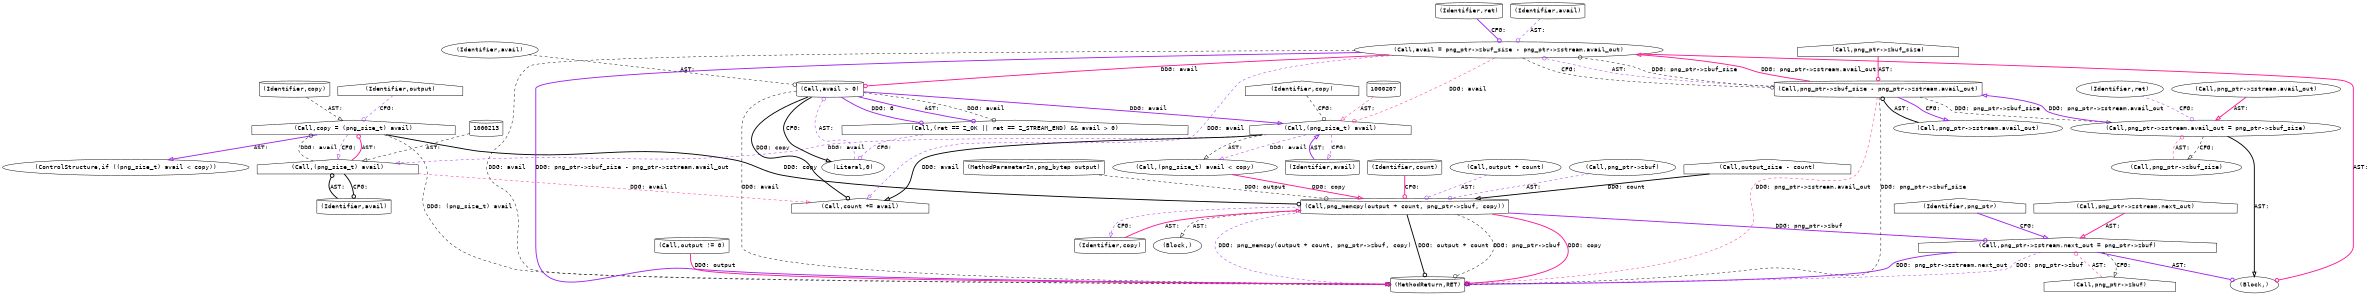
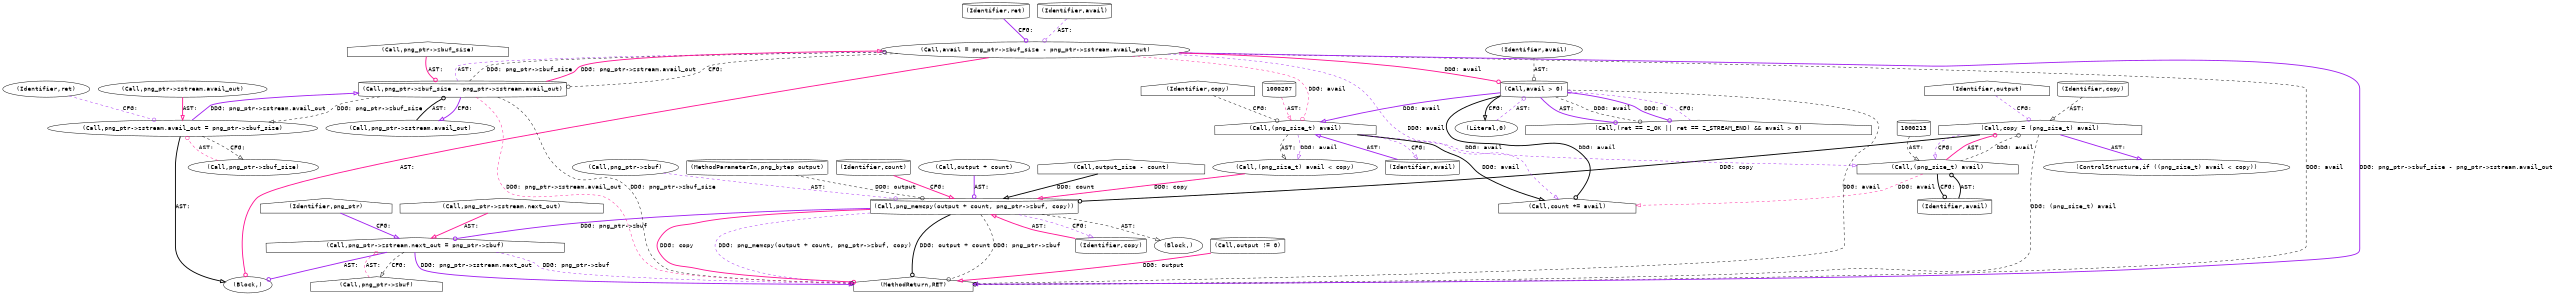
(877, 144) -> (1633, 98)
(773, 148) -> (1597, 148)
(1405, 185) -> (922, 186)
(1458, 186) -> (974, 185)
(1428, 285) -> (913, 285)
